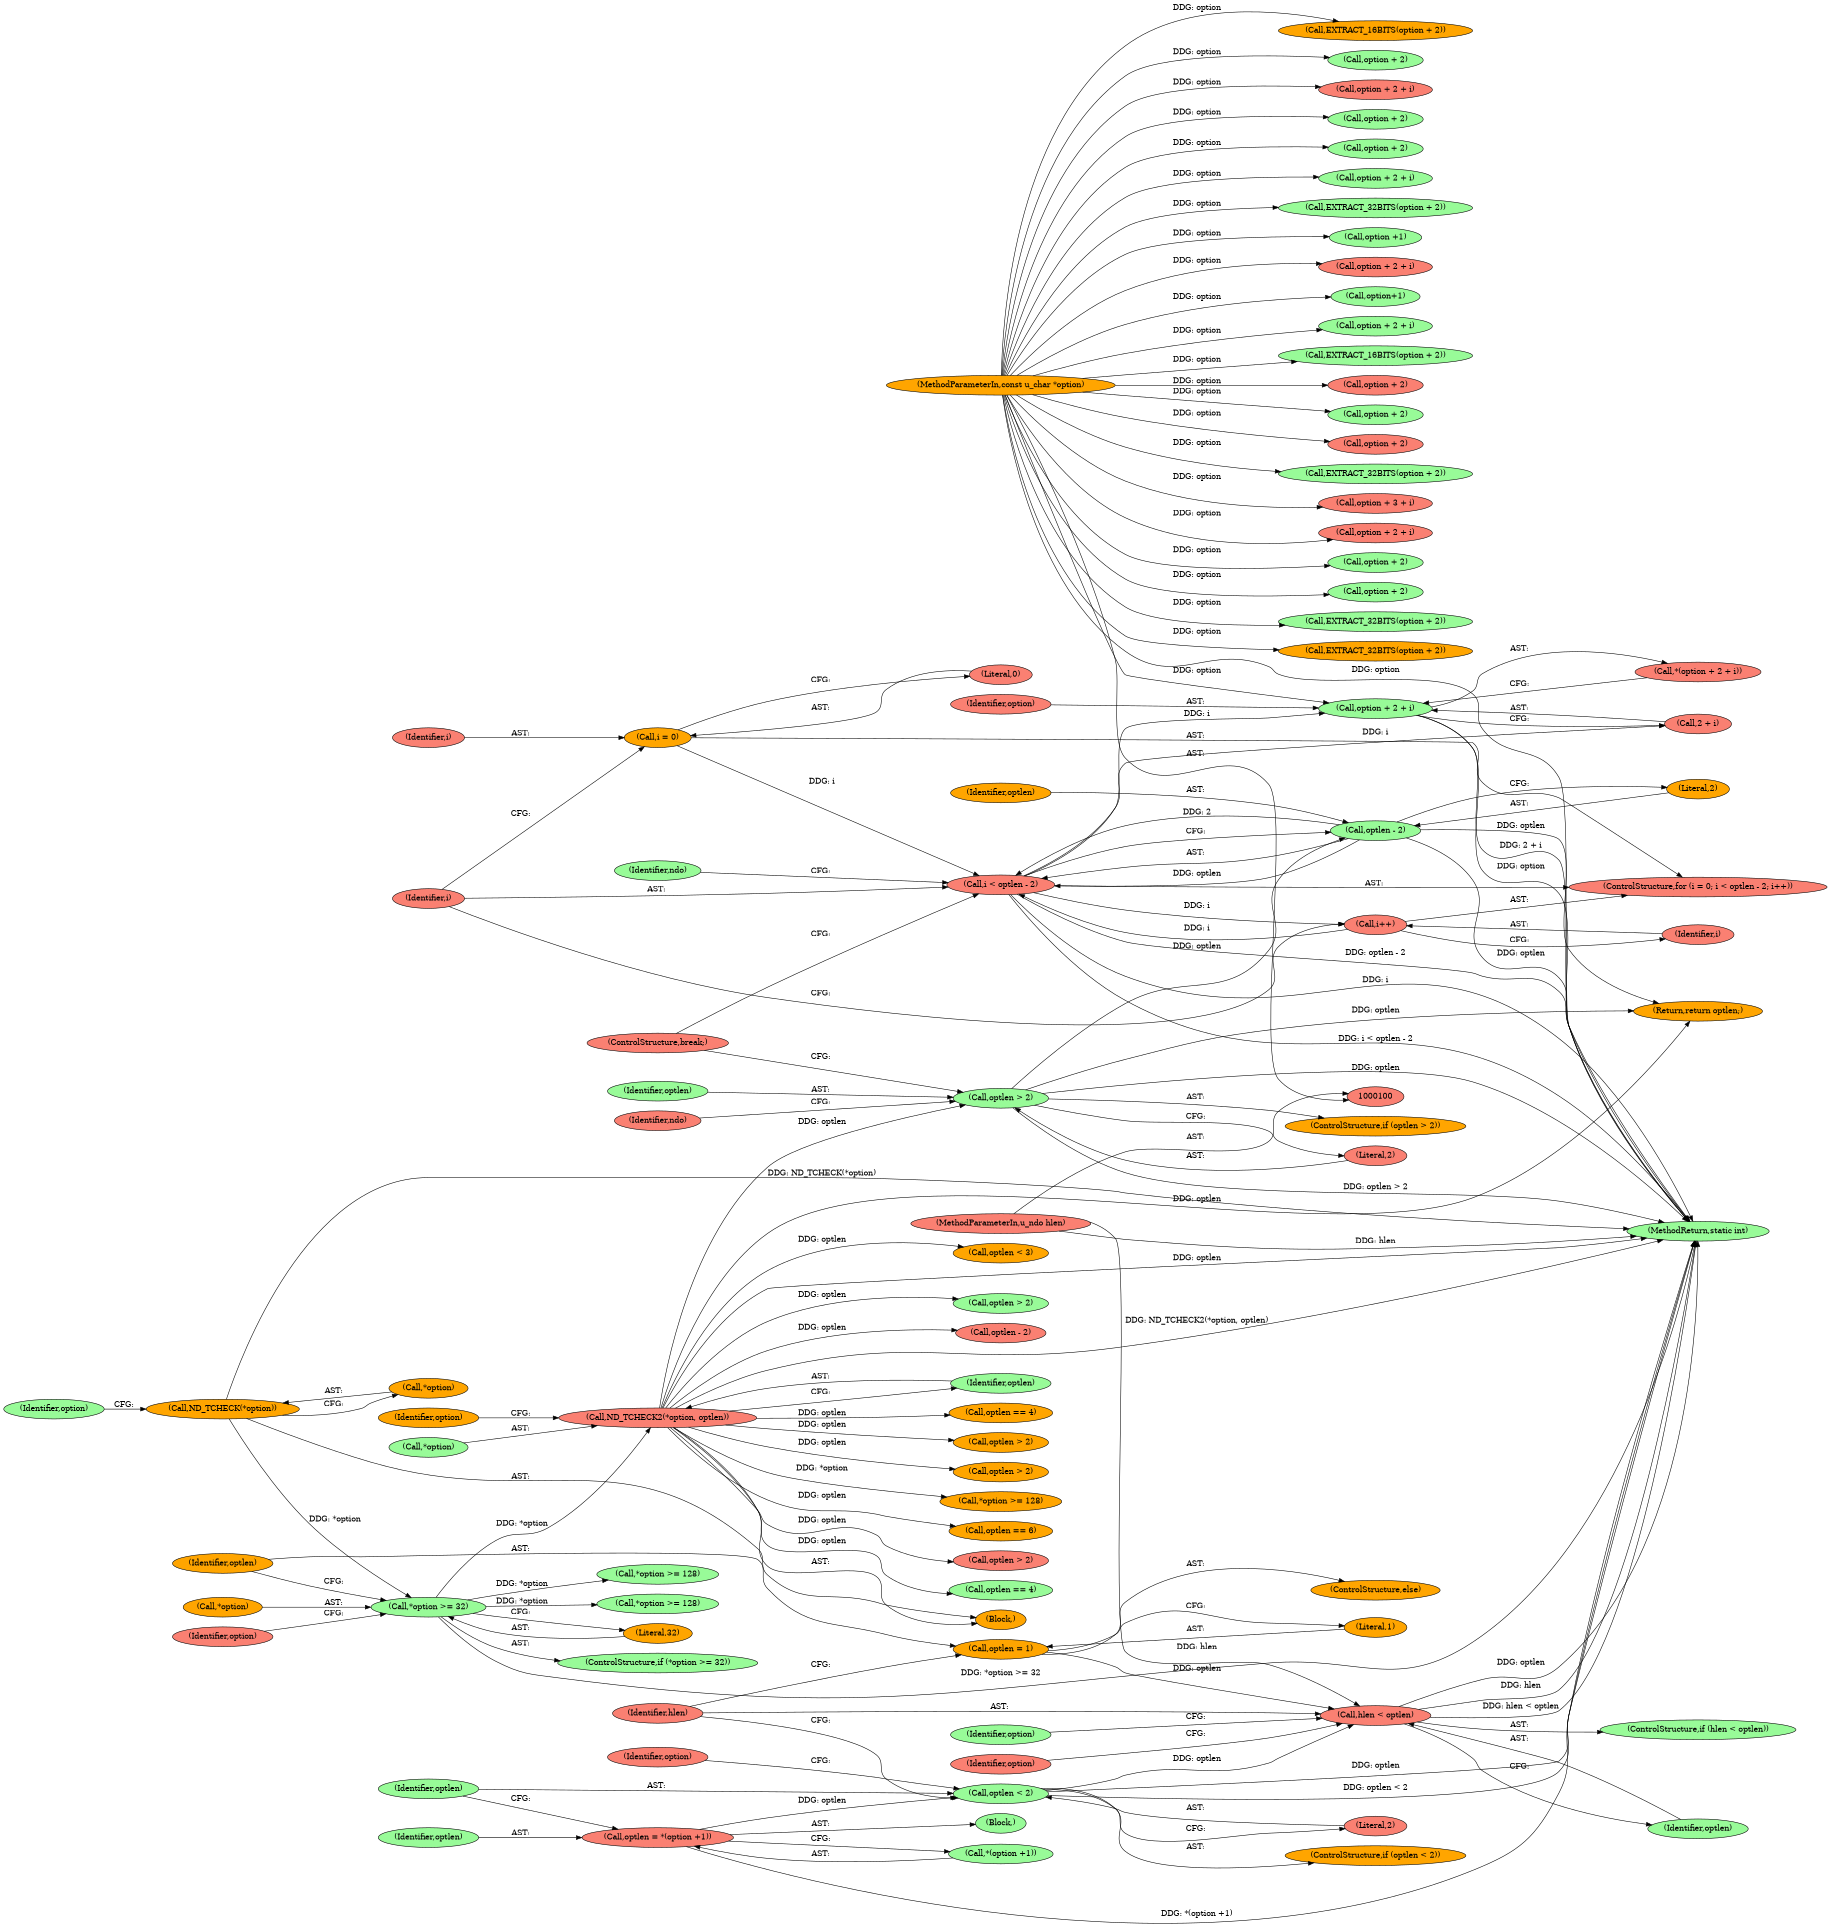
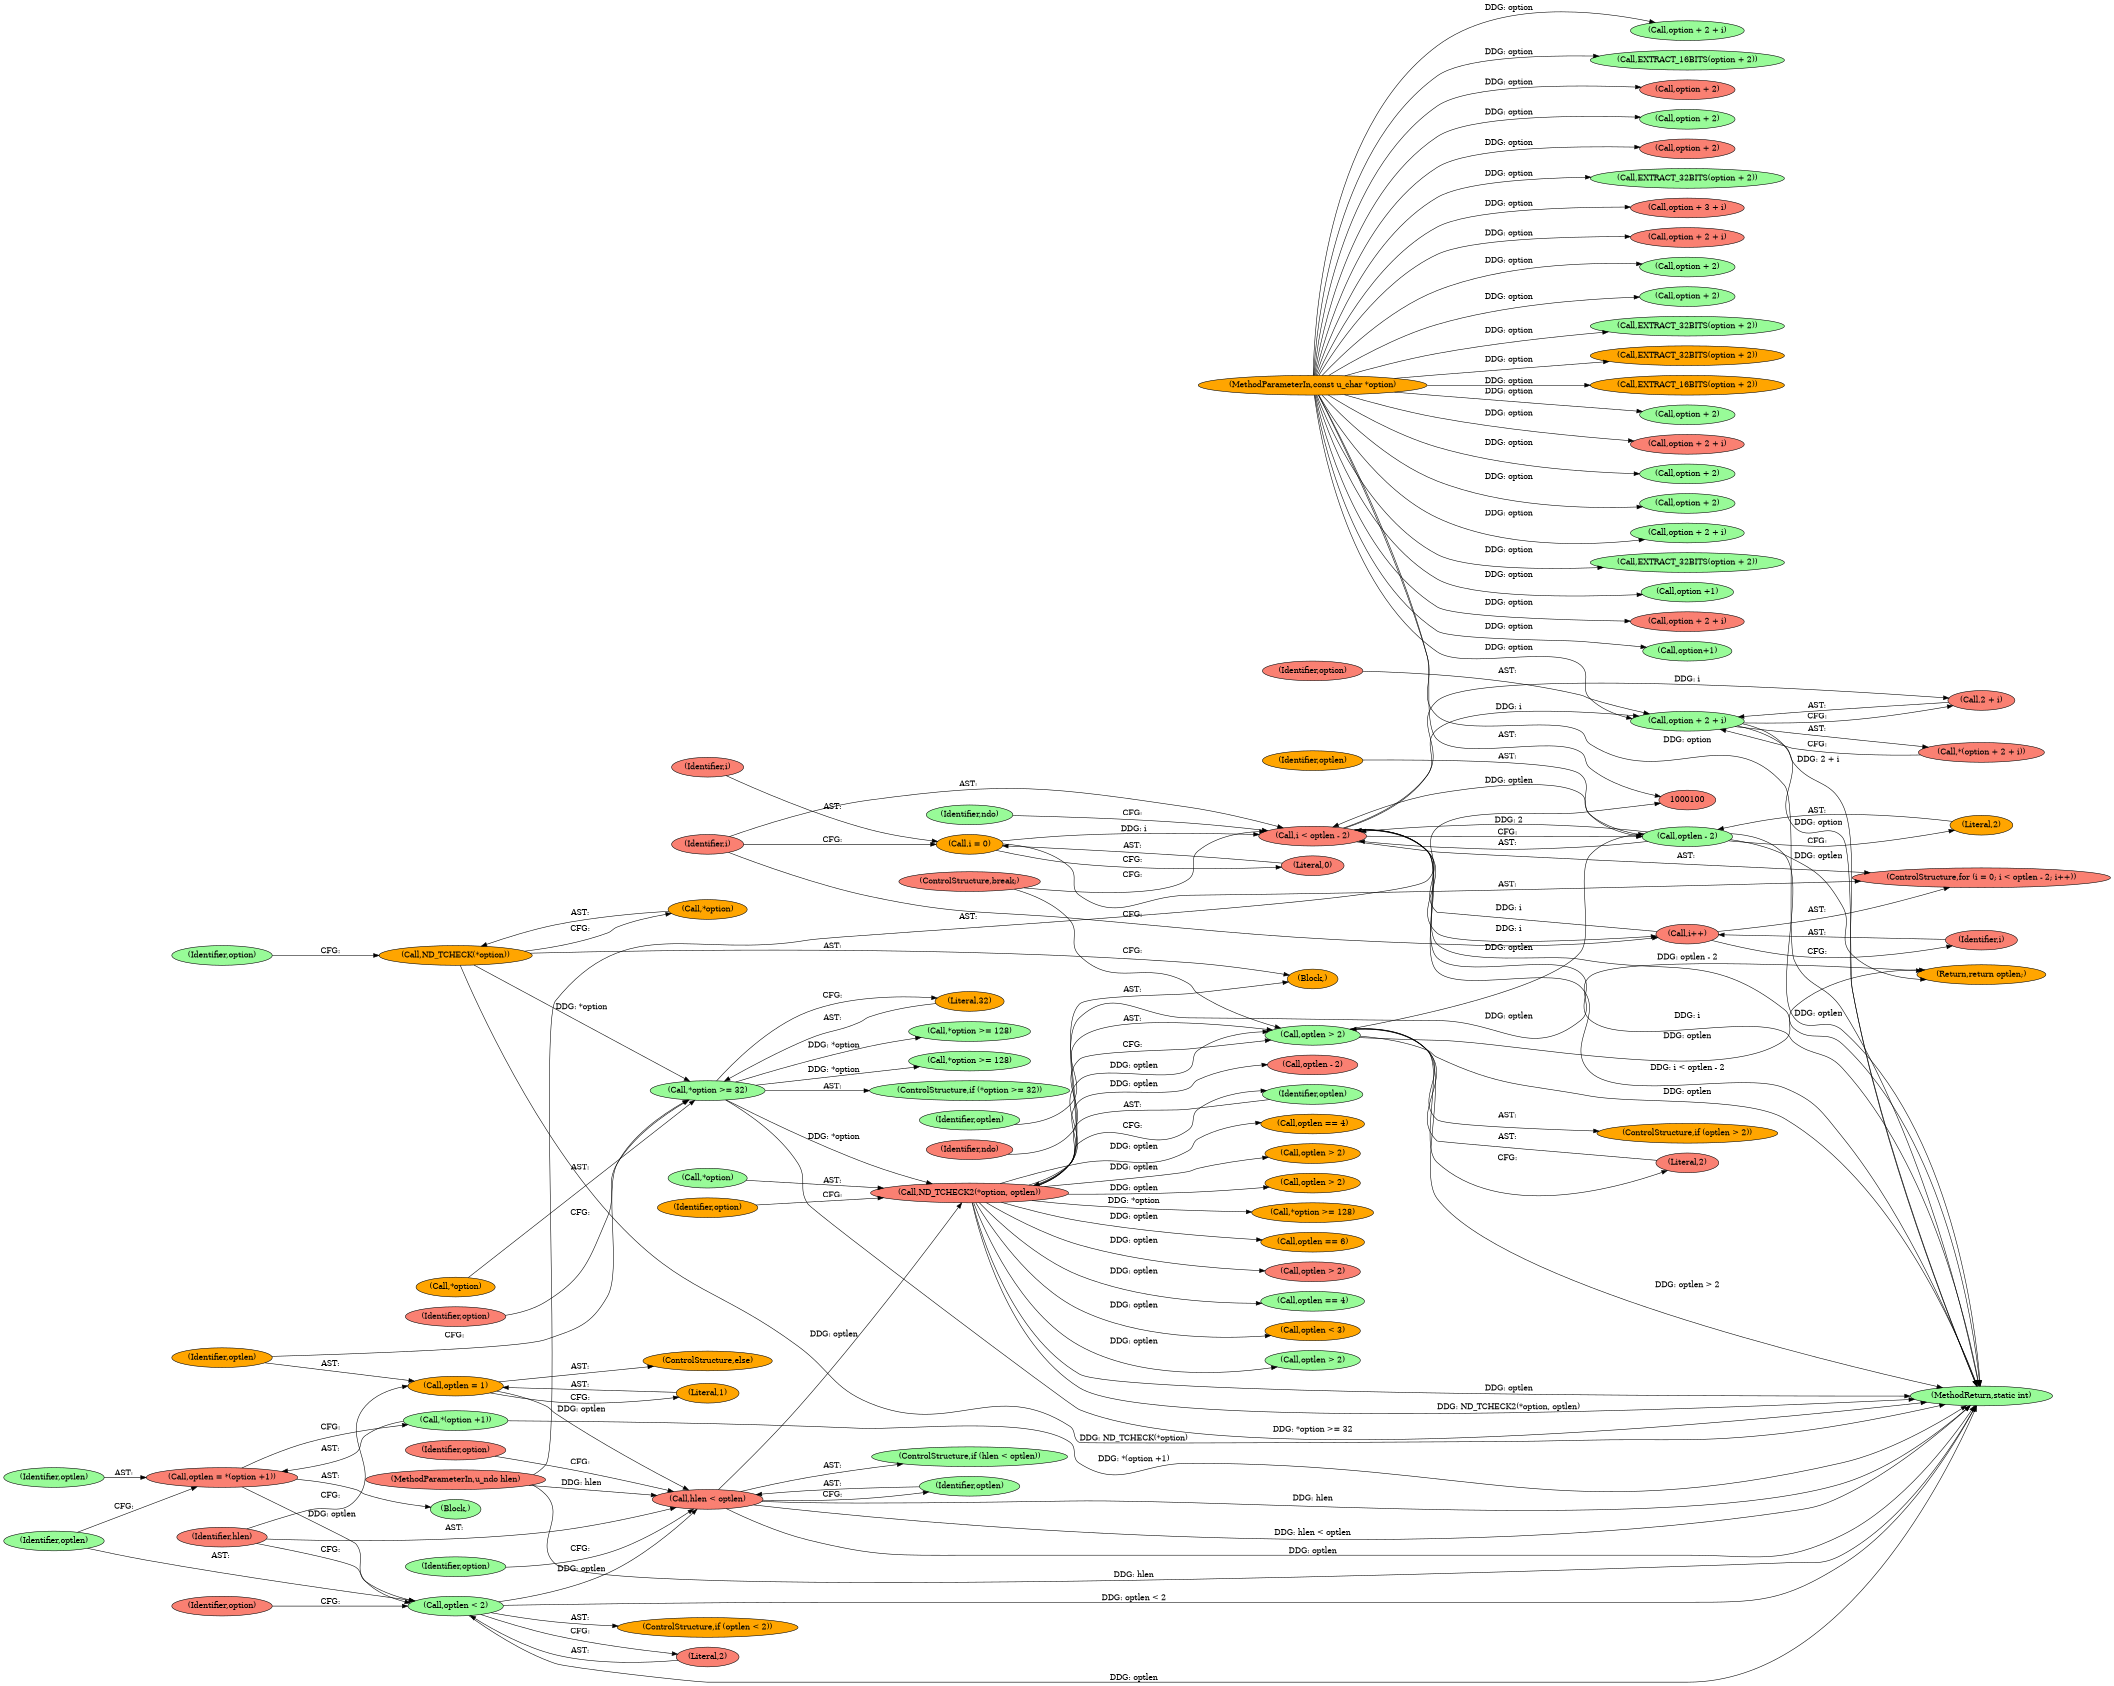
none -> (844, 1354)
(1417, 1887) -> (1232, 1464)
